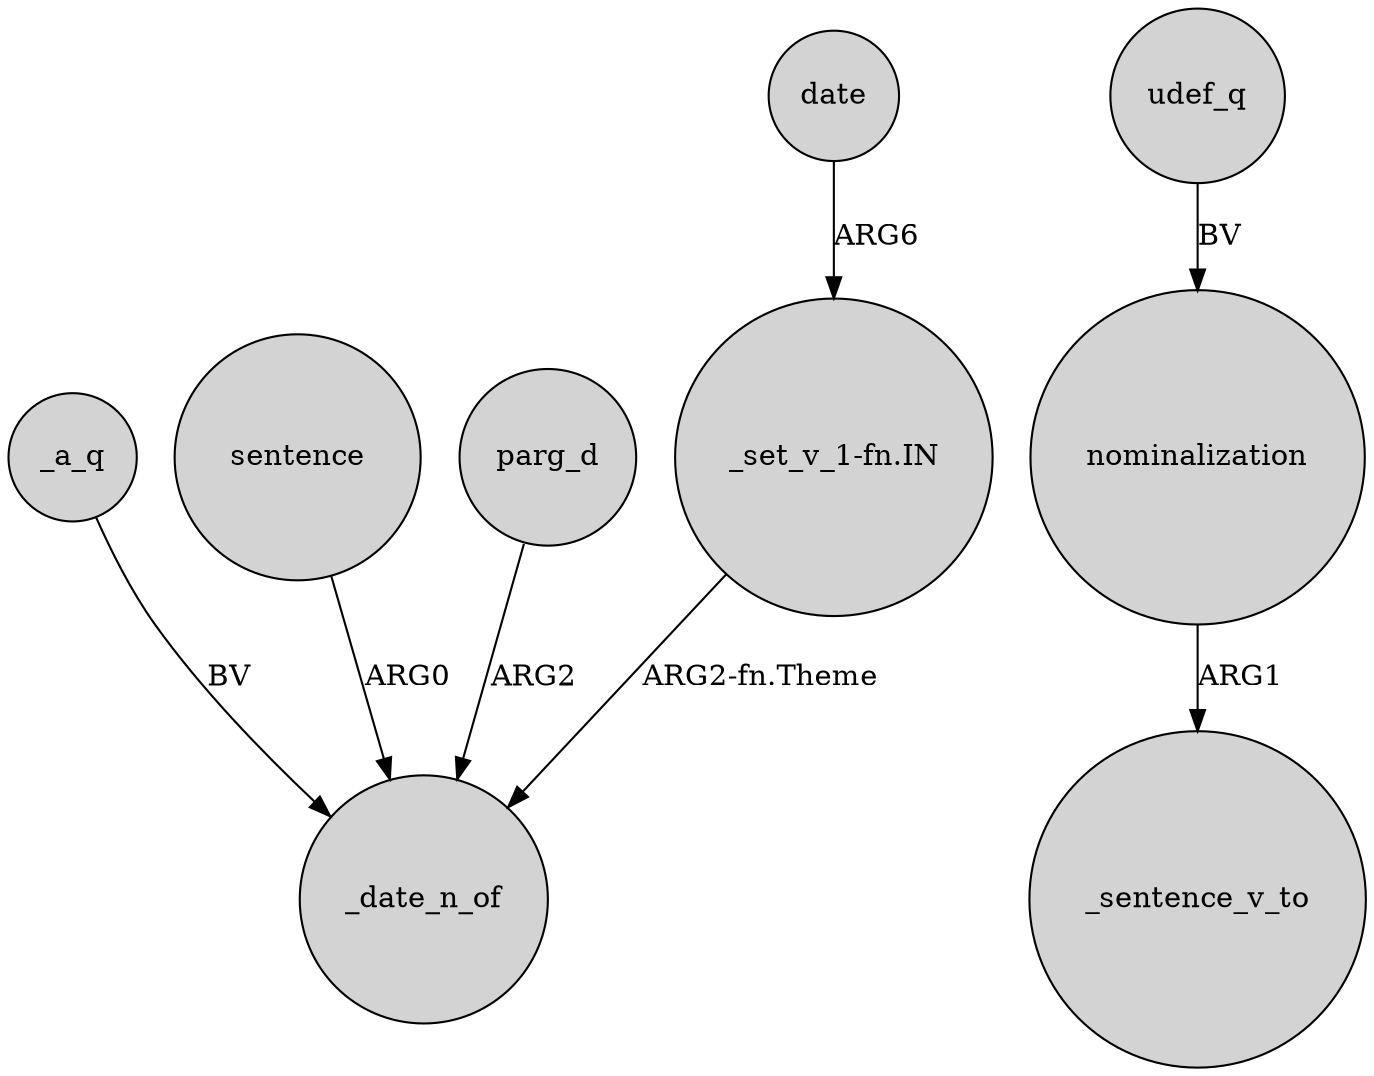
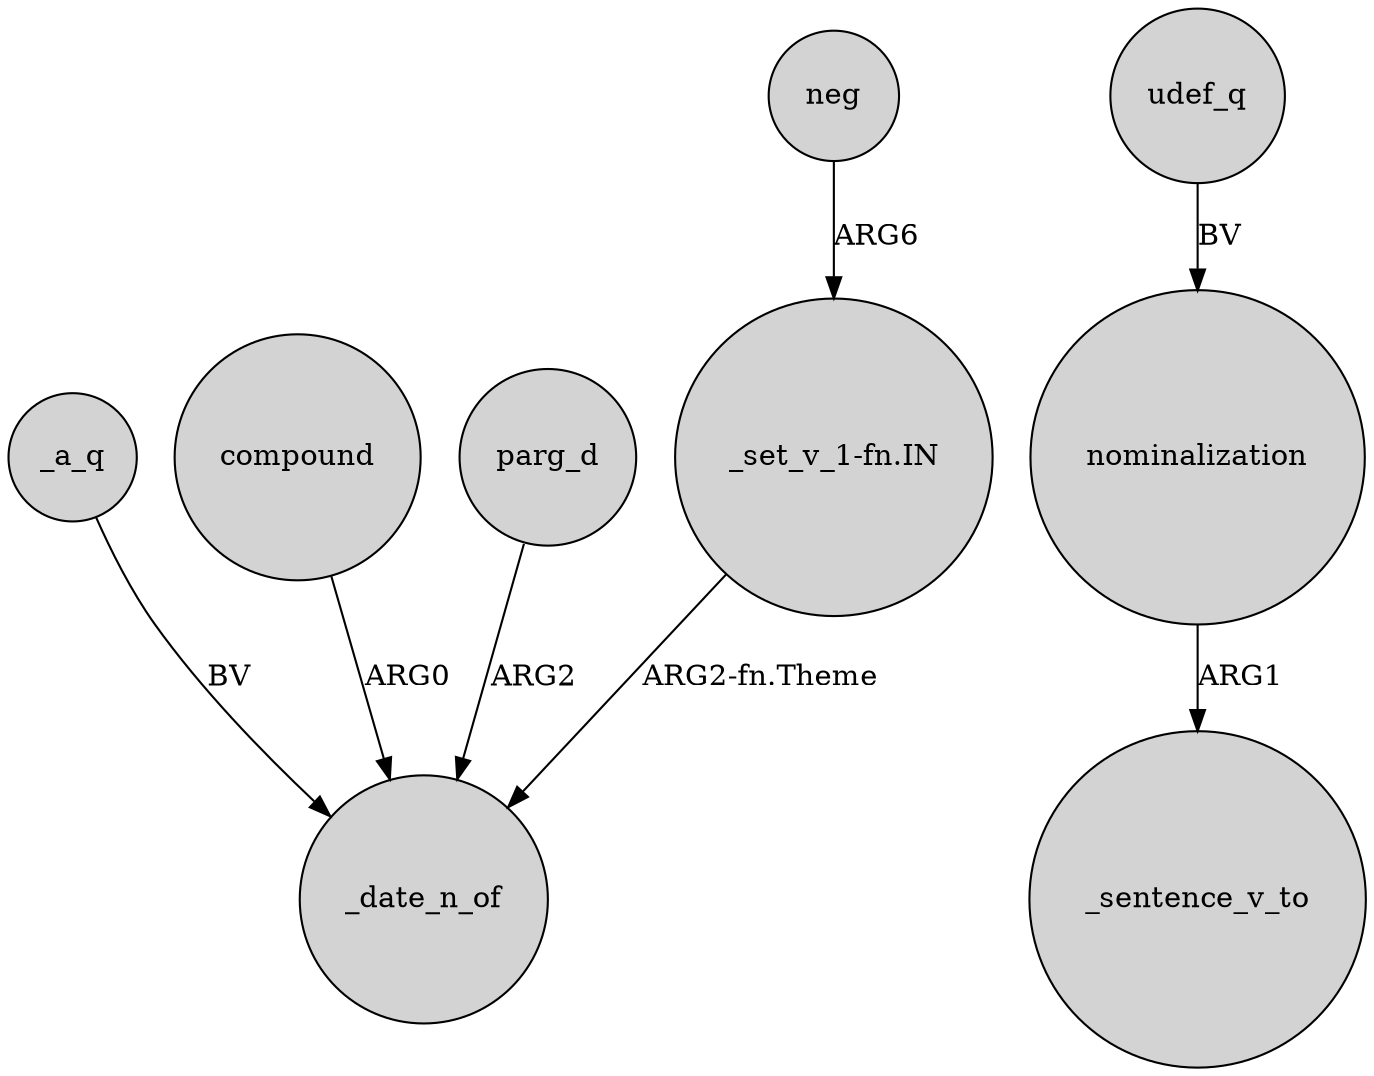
(834, 96) -> (834, 96)
(298, 457) -> (298, 457)
